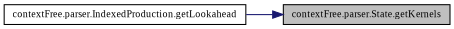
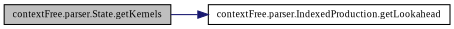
(259, 15) -> (184, 15)
